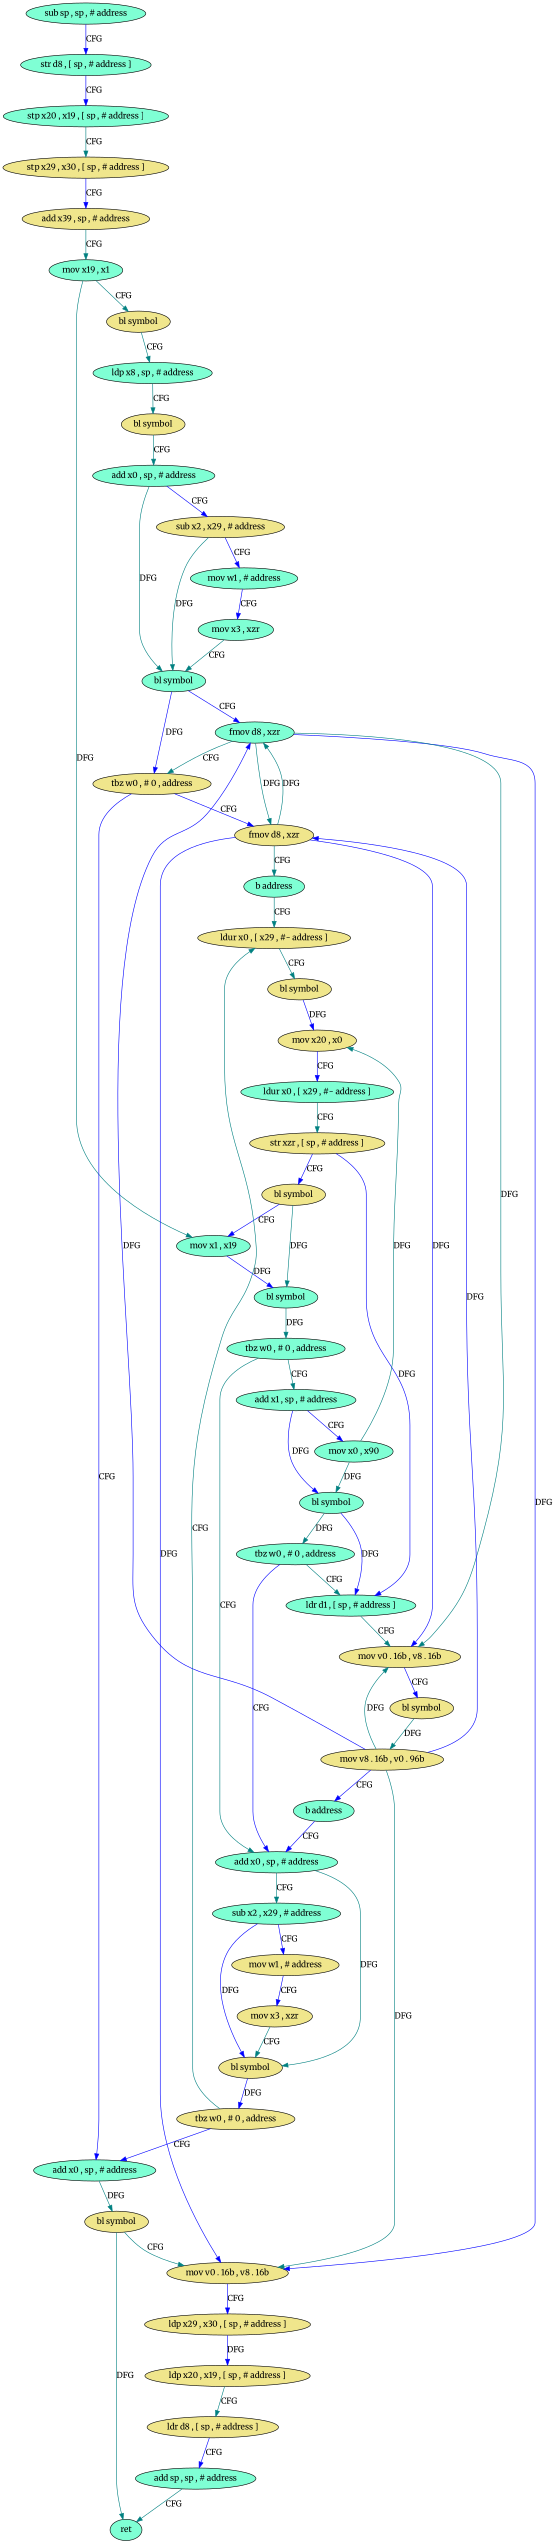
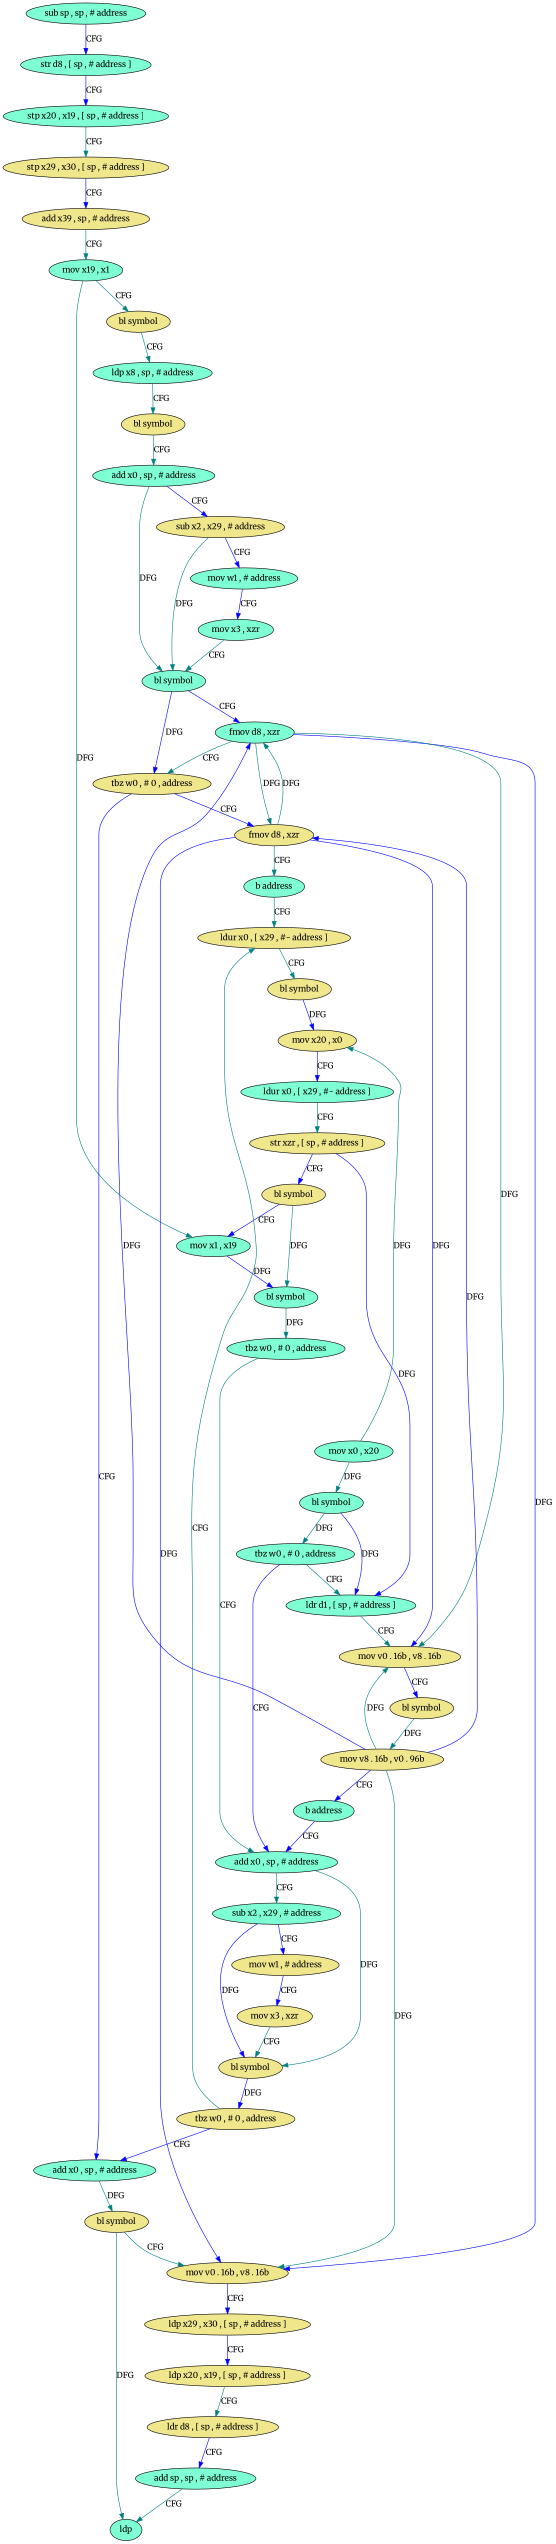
(296, 1400) -> none
(354, 1451) -> (354, 1451)
(236, 2350) -> (236, 2350)
(126, 2530) -> (126, 2530)
